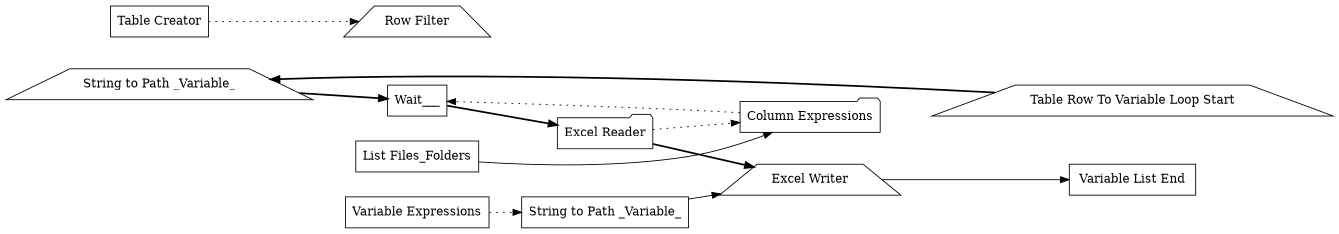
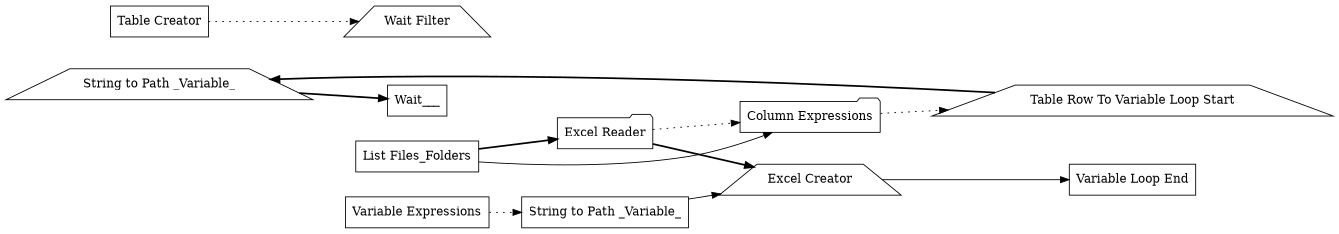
(417, 21) -> (417, 21)
(598, 106) -> (910, 112)
(498, 115) -> (514, 145)
(810, 180) -> (810, 180)
(1133, 180) -> (1133, 180)
